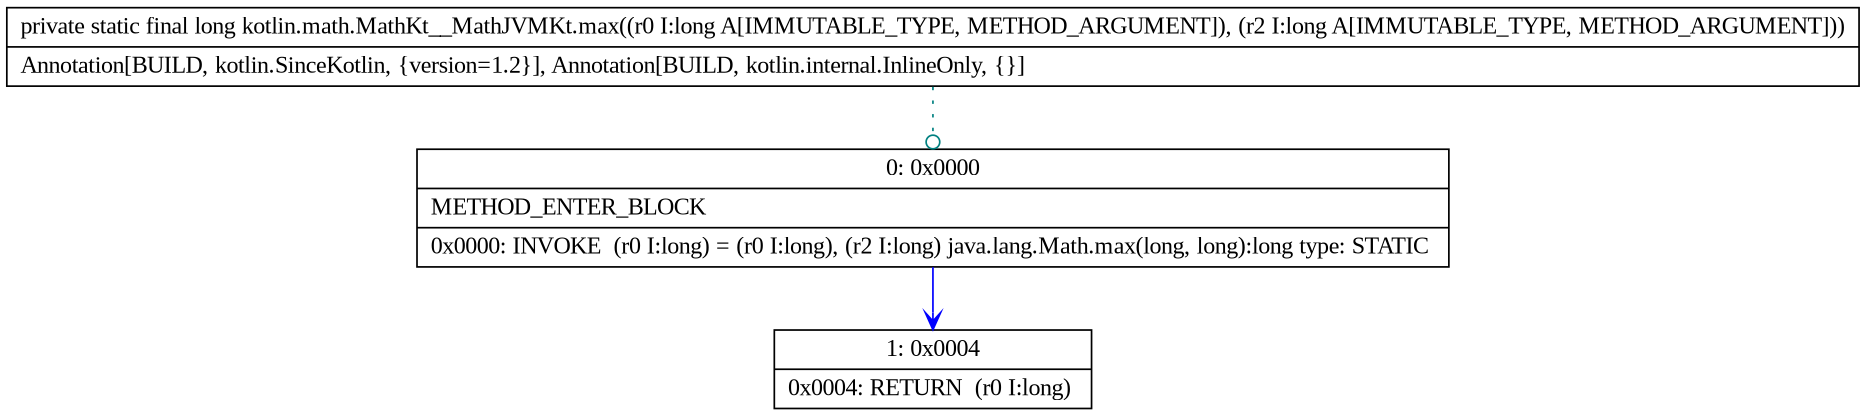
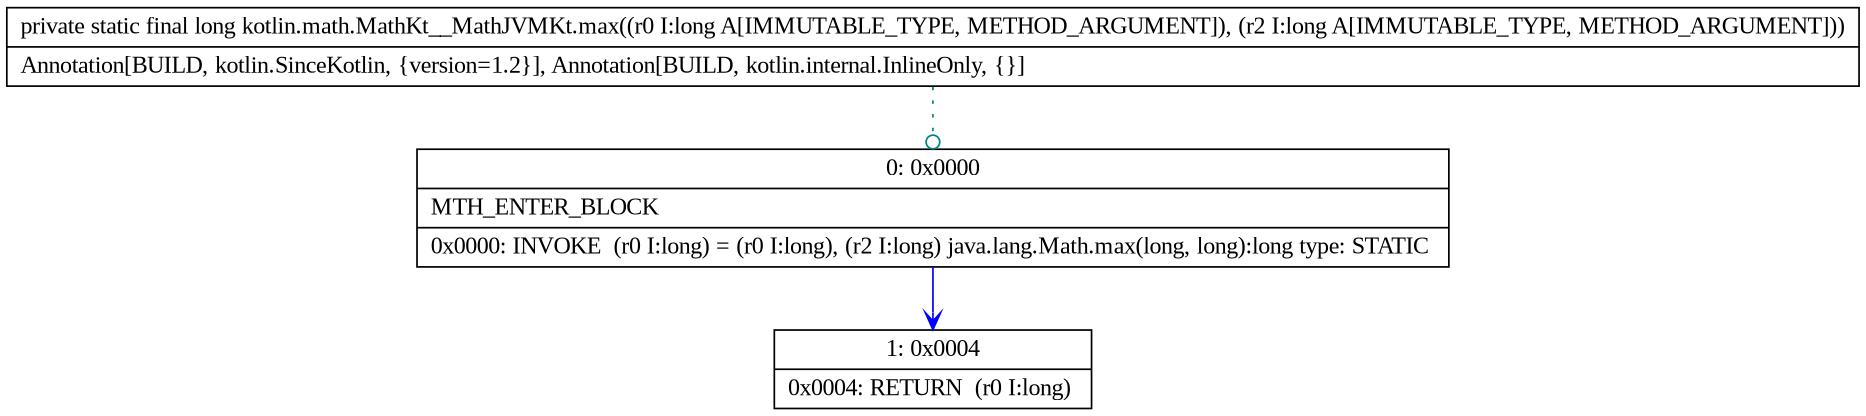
(569, 207) -> (545, 207)
